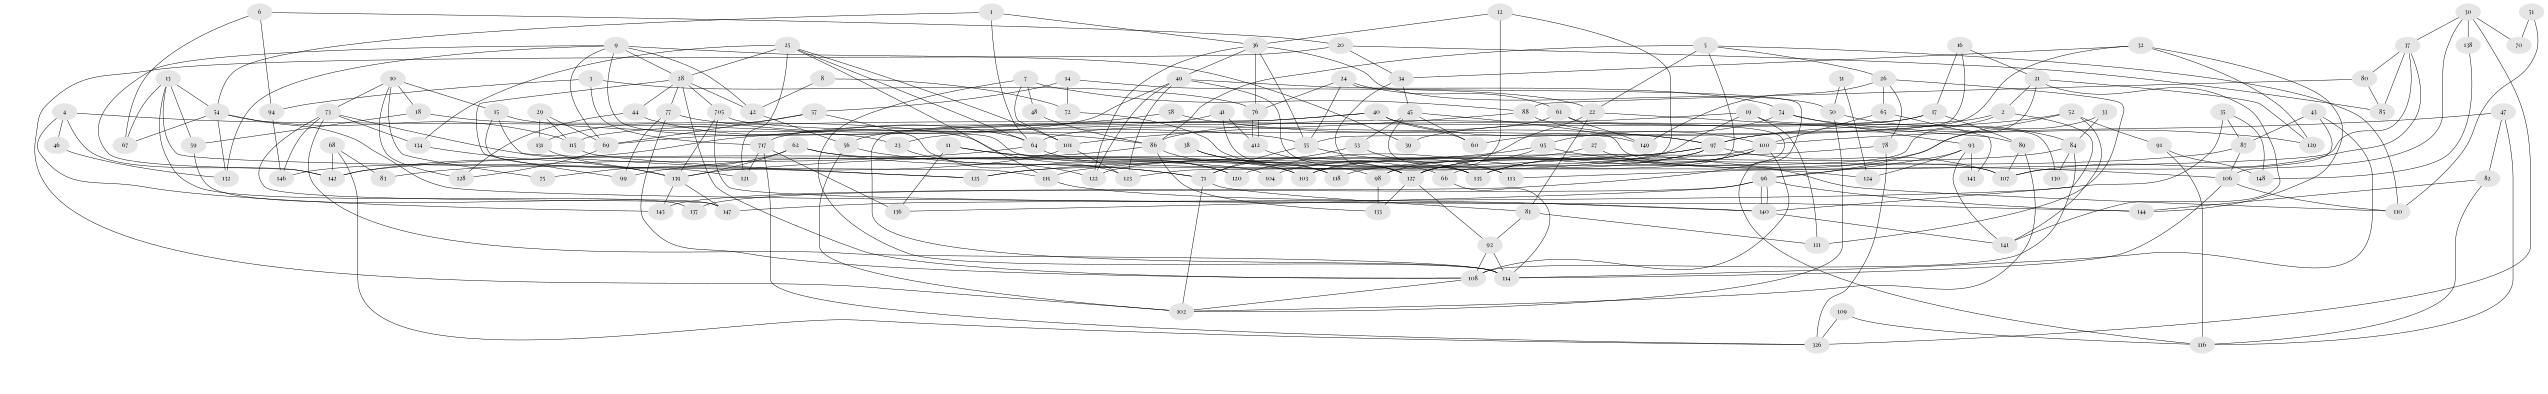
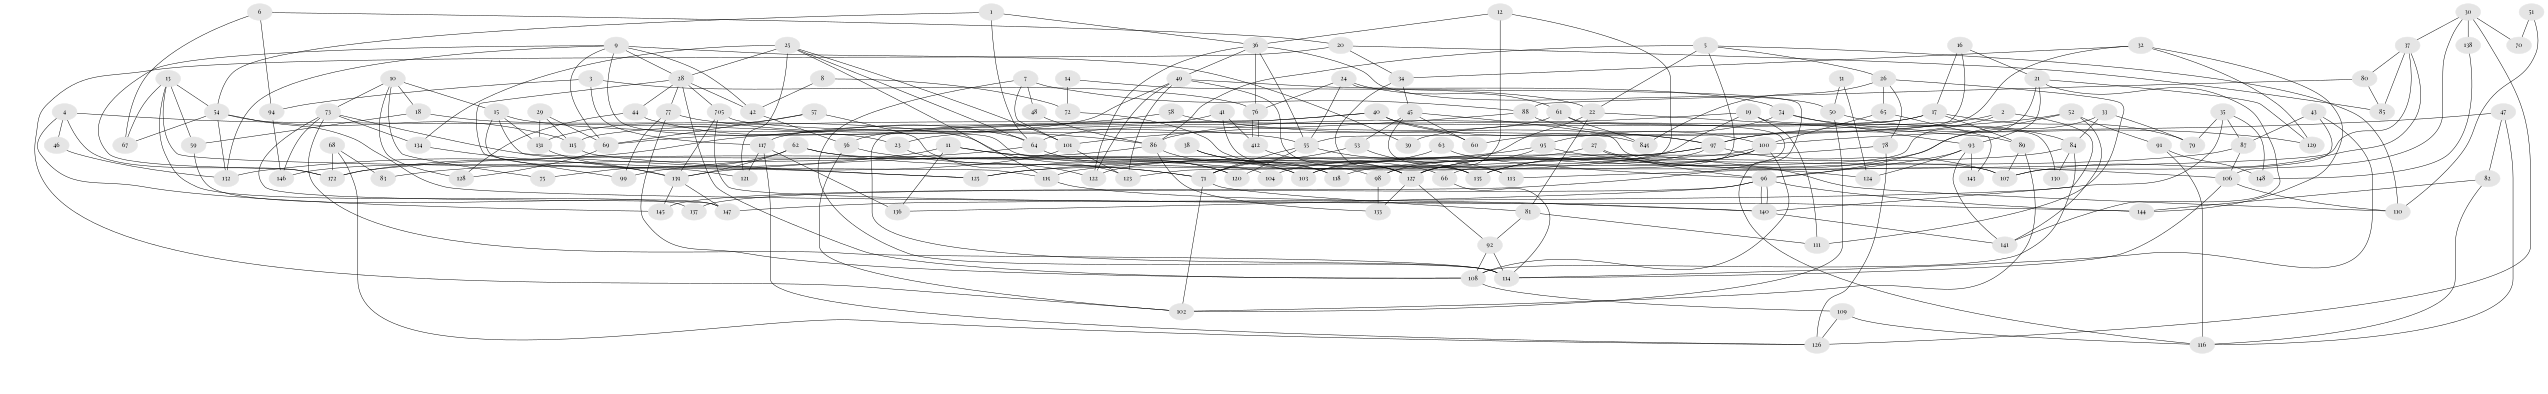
(2020, 95) -> (2038, 114)
(943, 102) -> none
none -> (524, 133)
(762, 145) -> (762, 145)
none -> (1441, 145)
(1645, 145) -> (1645, 145)
none -> (2193, 145)
(1406, 155) -> (1272, 162)
none -> (447, 159)
none -> (1677, 167)
(332, 179) -> (332, 179)
(1327, 295) -> (1655, 304)
(1817, 345) -> (1817, 345)
